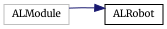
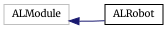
(82, 8) -> (92, 21)
